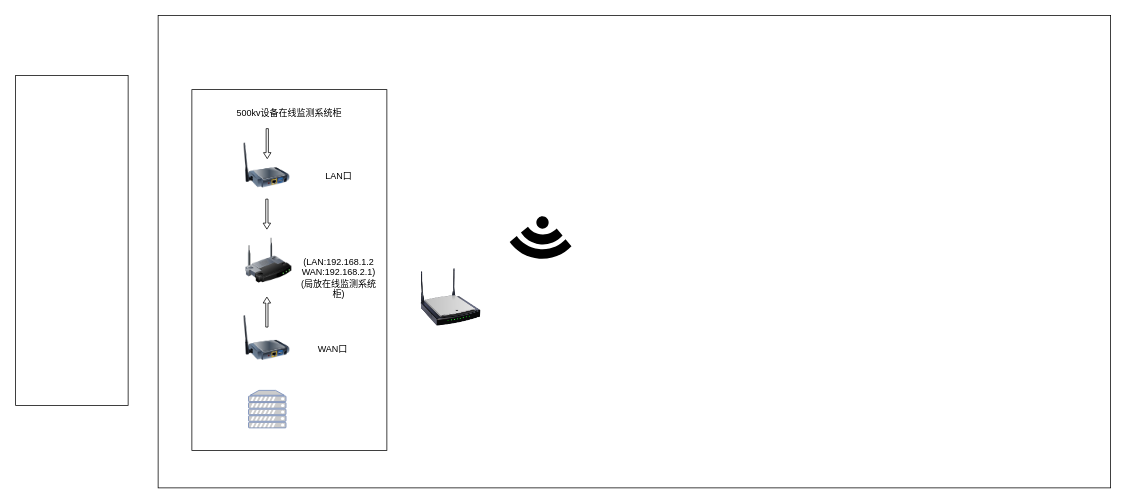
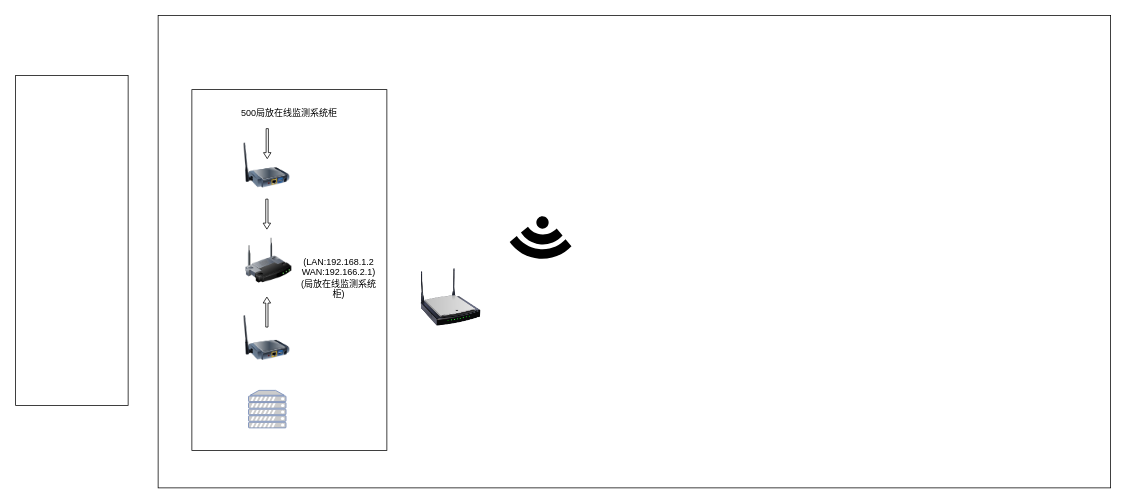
(289, 114) -> (289, 114)
(338, 177) -> none
(339, 278) -> (339, 278)
(333, 349) -> none
